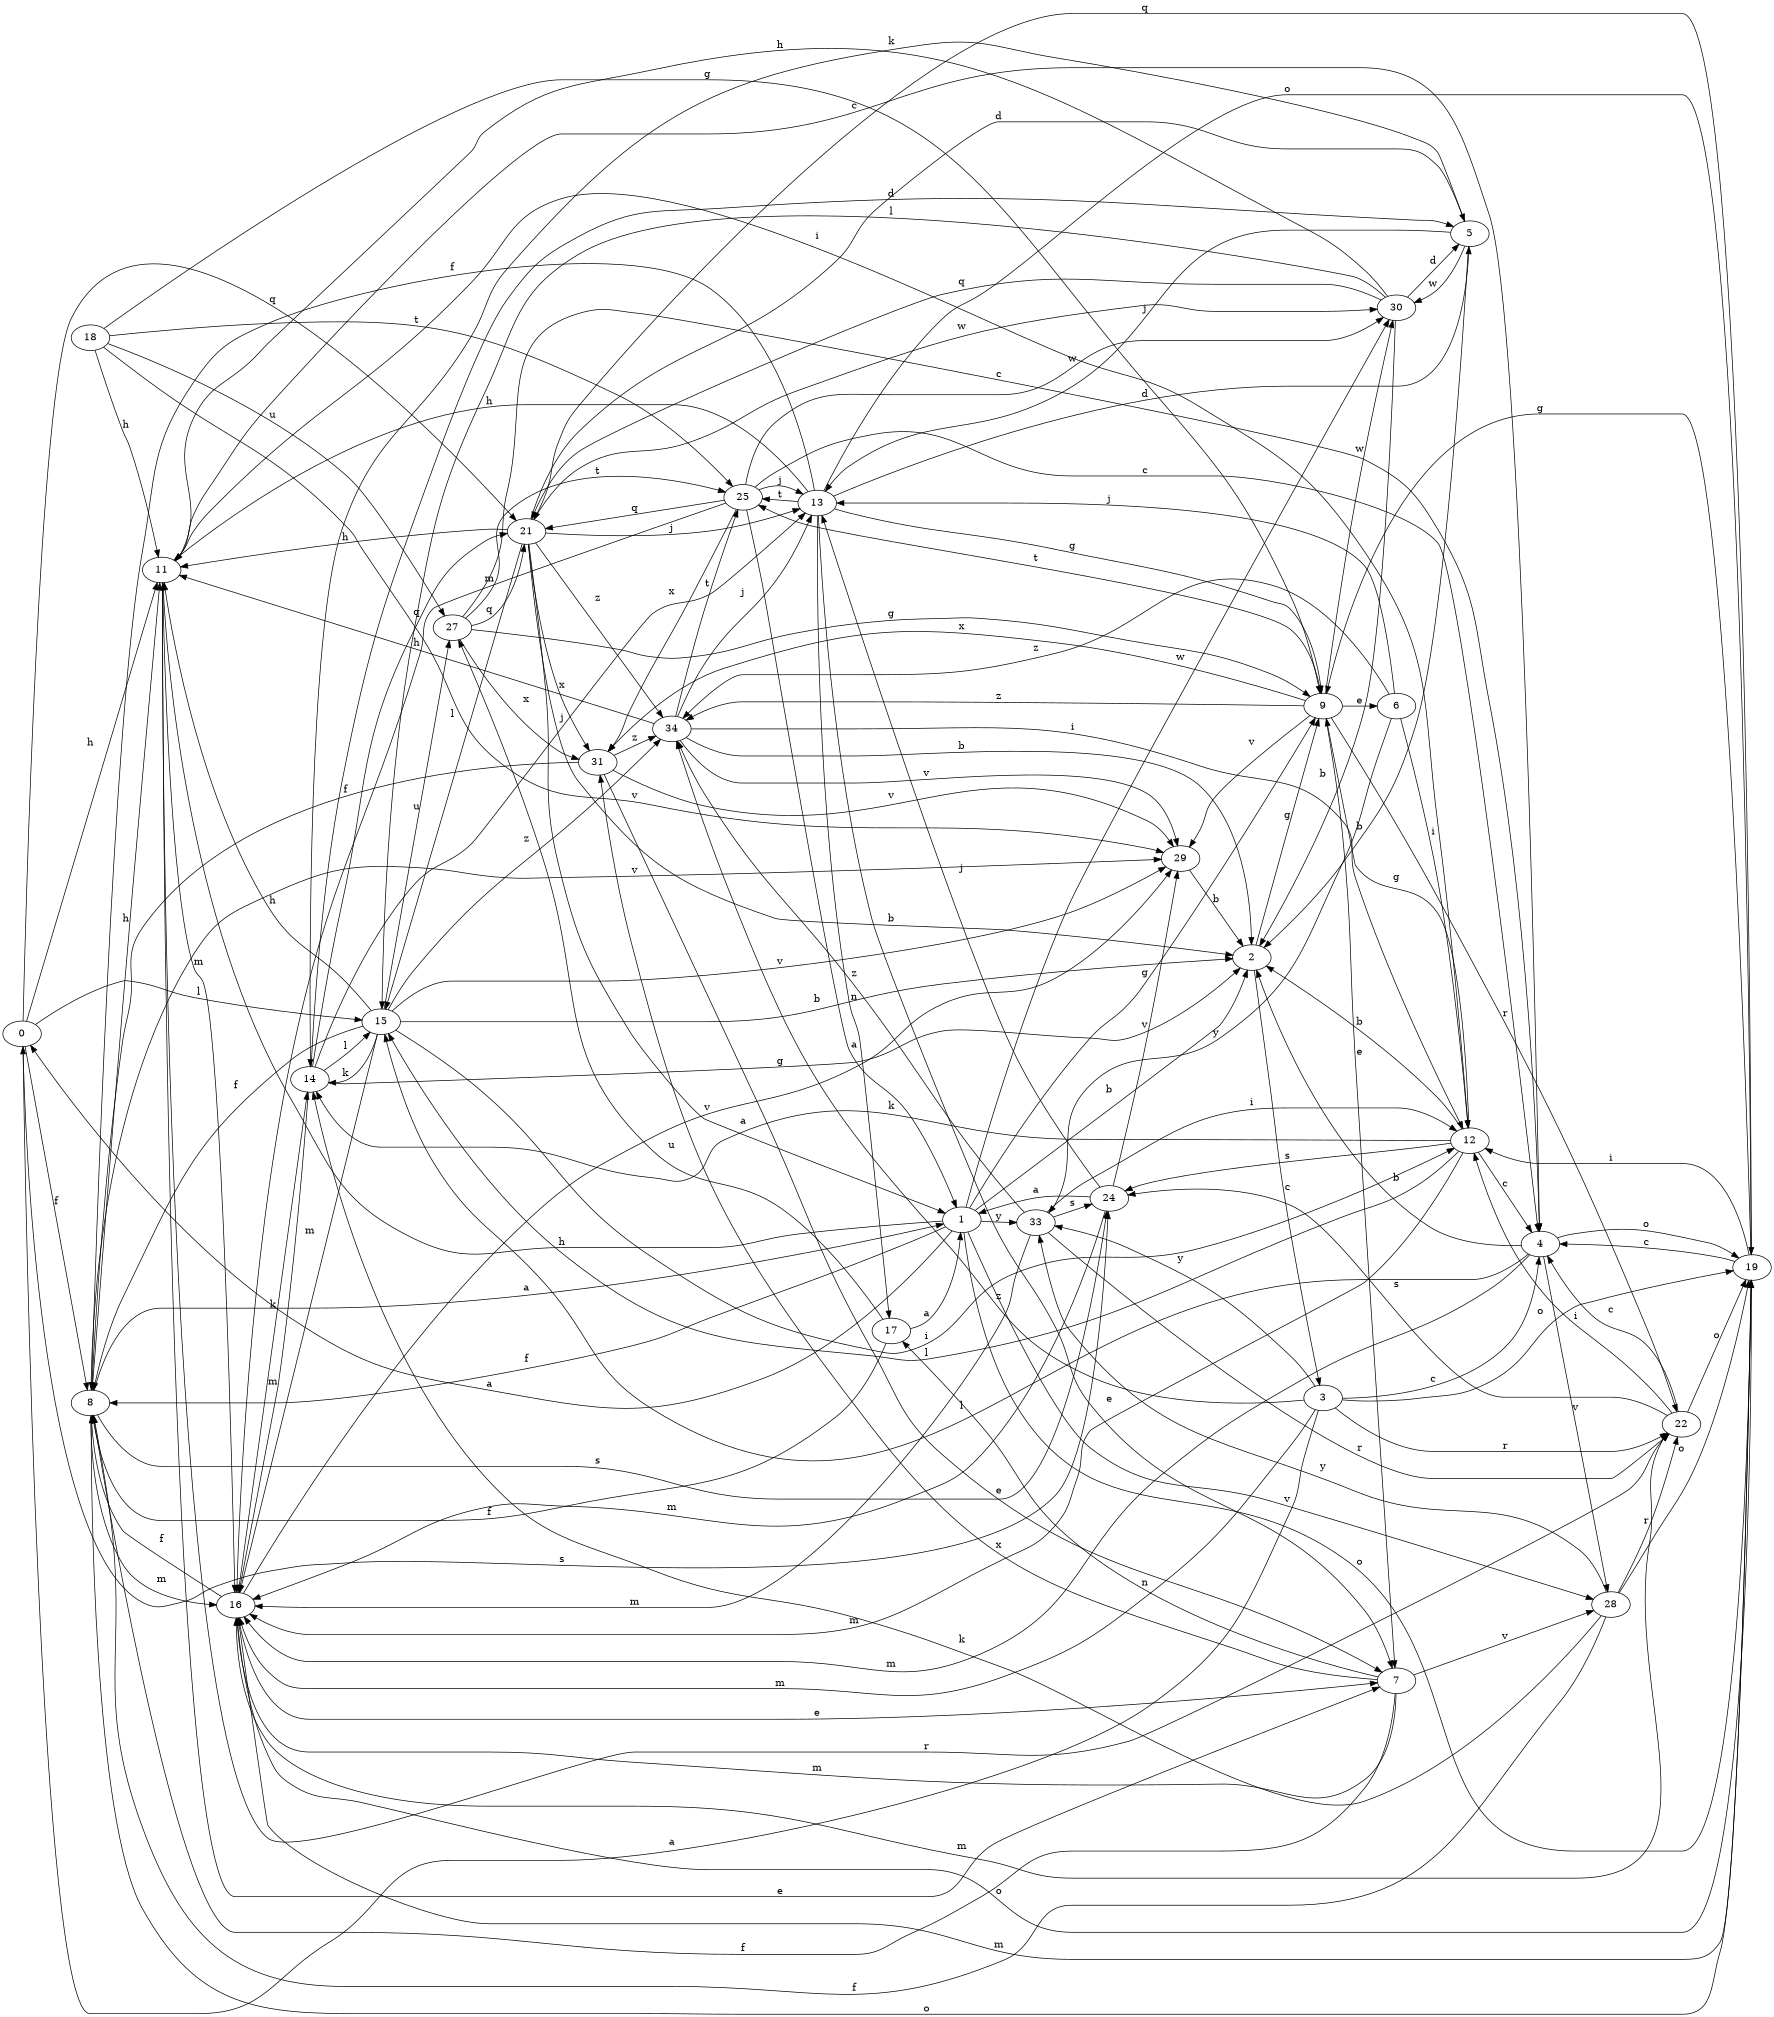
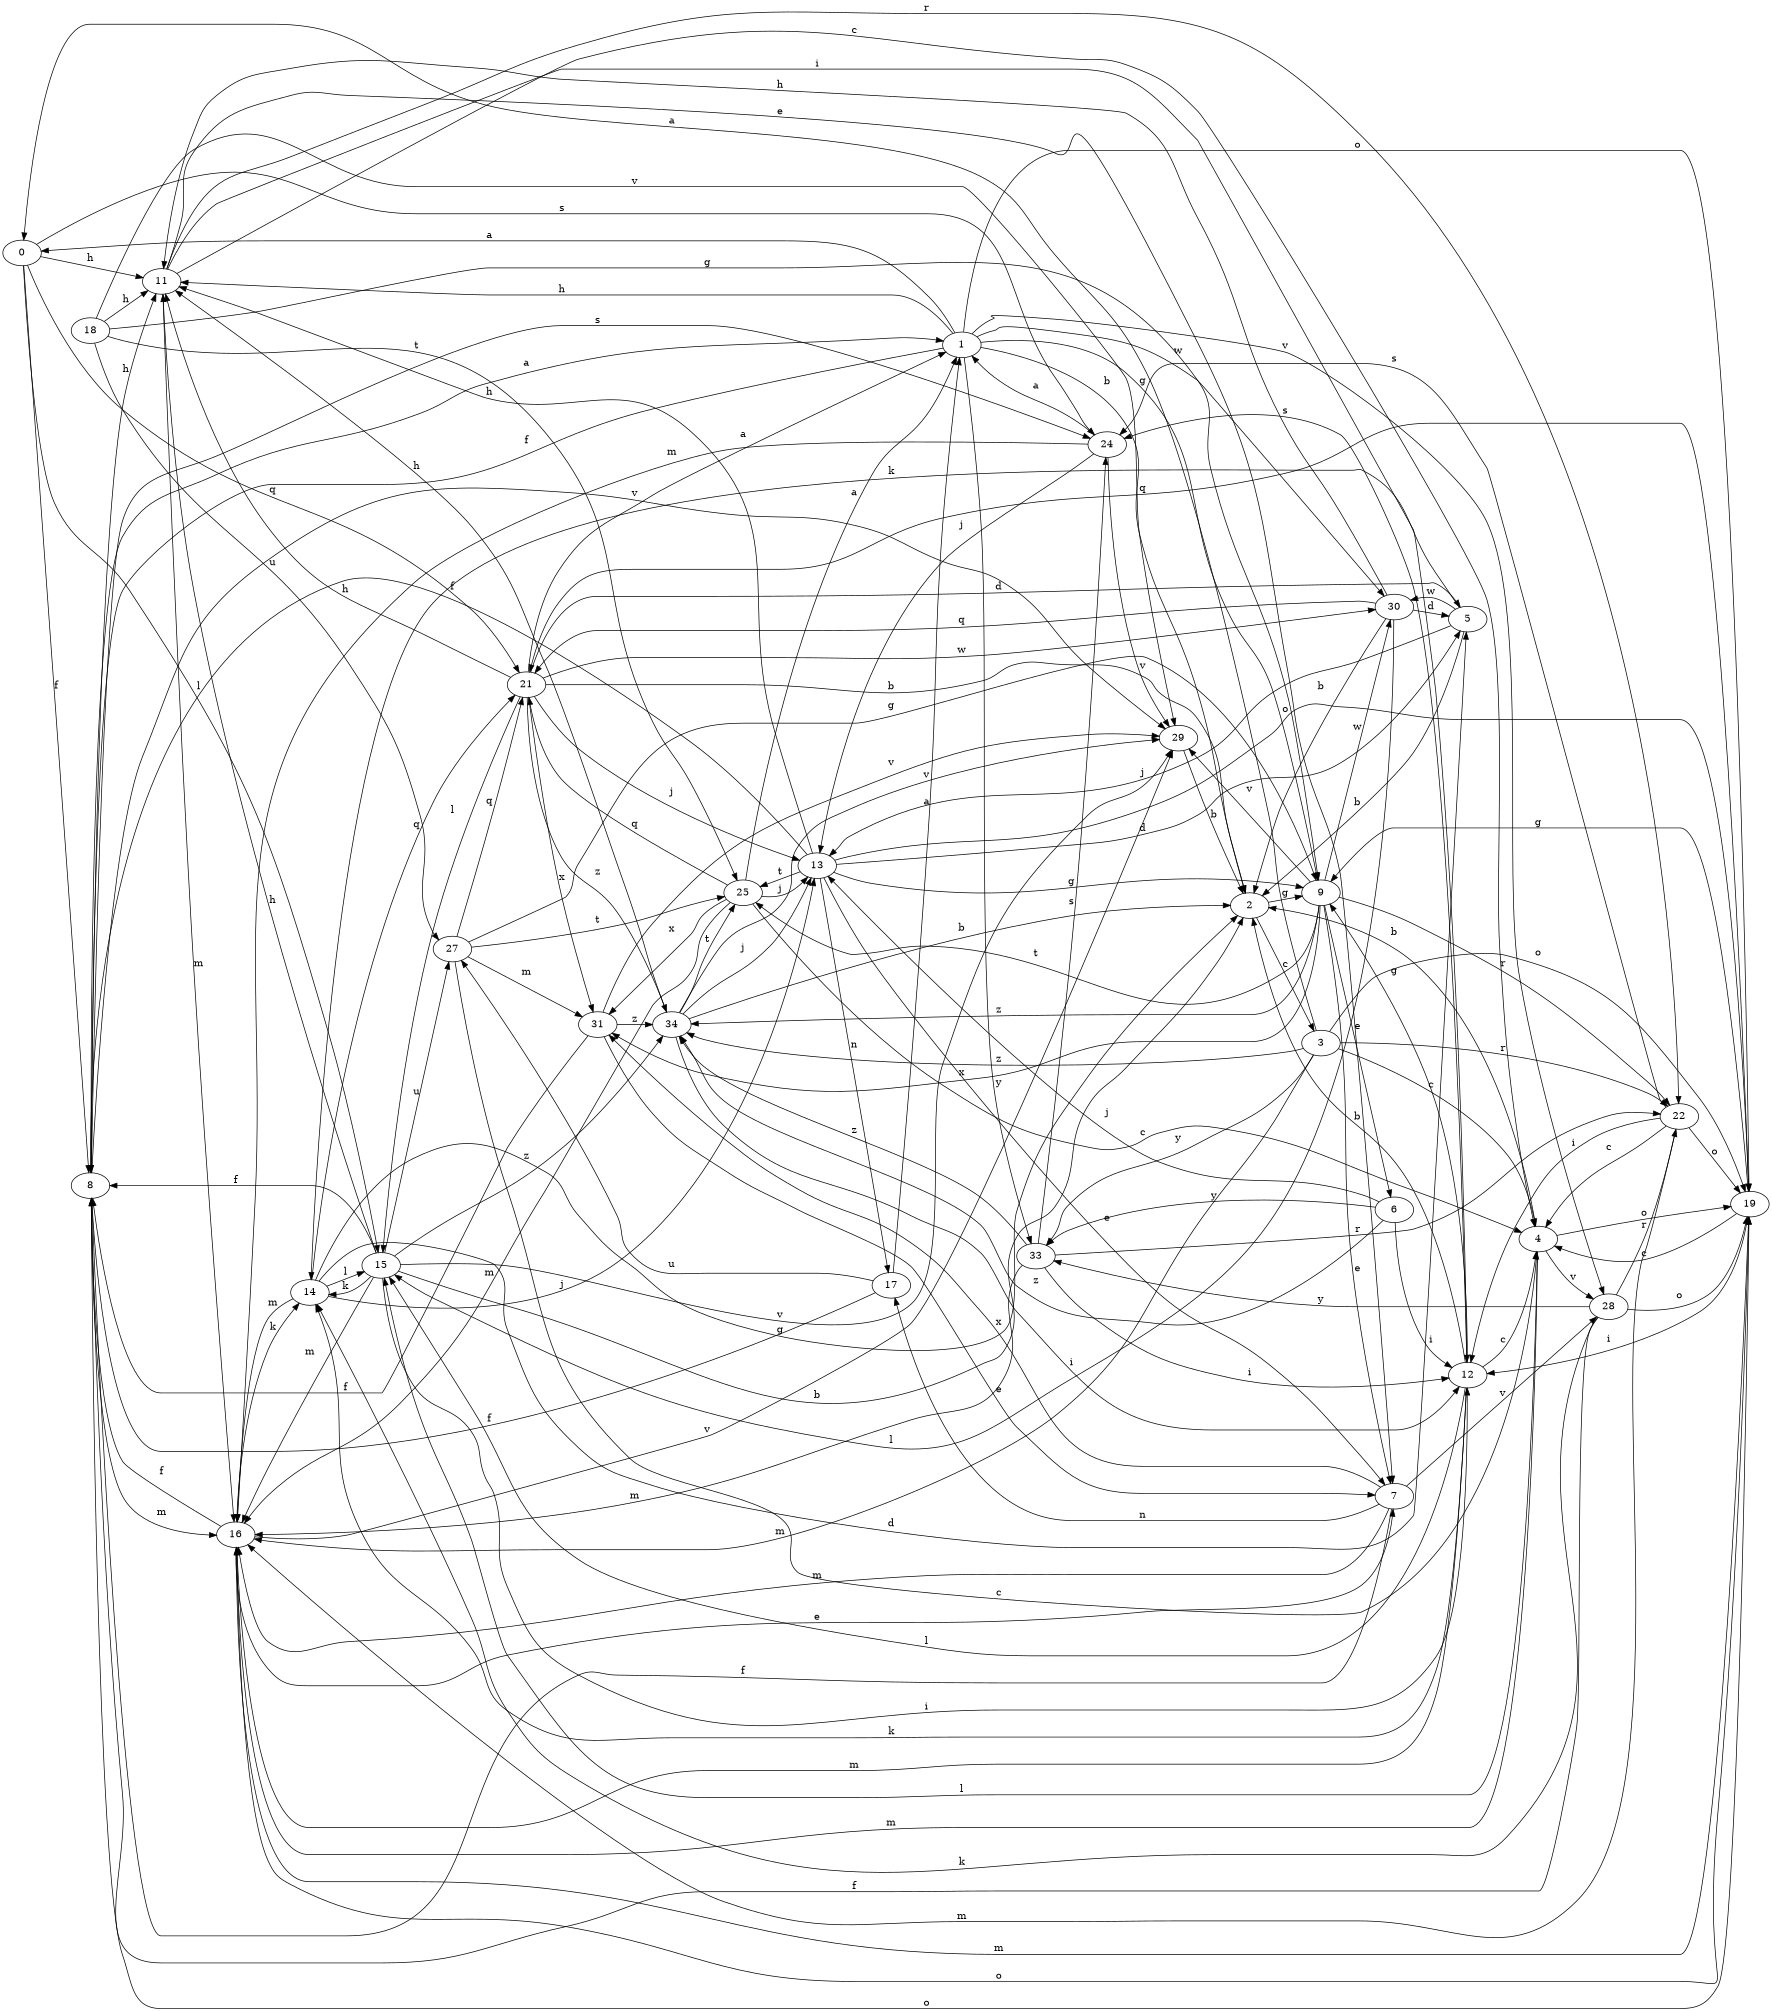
(1045, 385) -> none
(527, 699) -> (527, 972)
